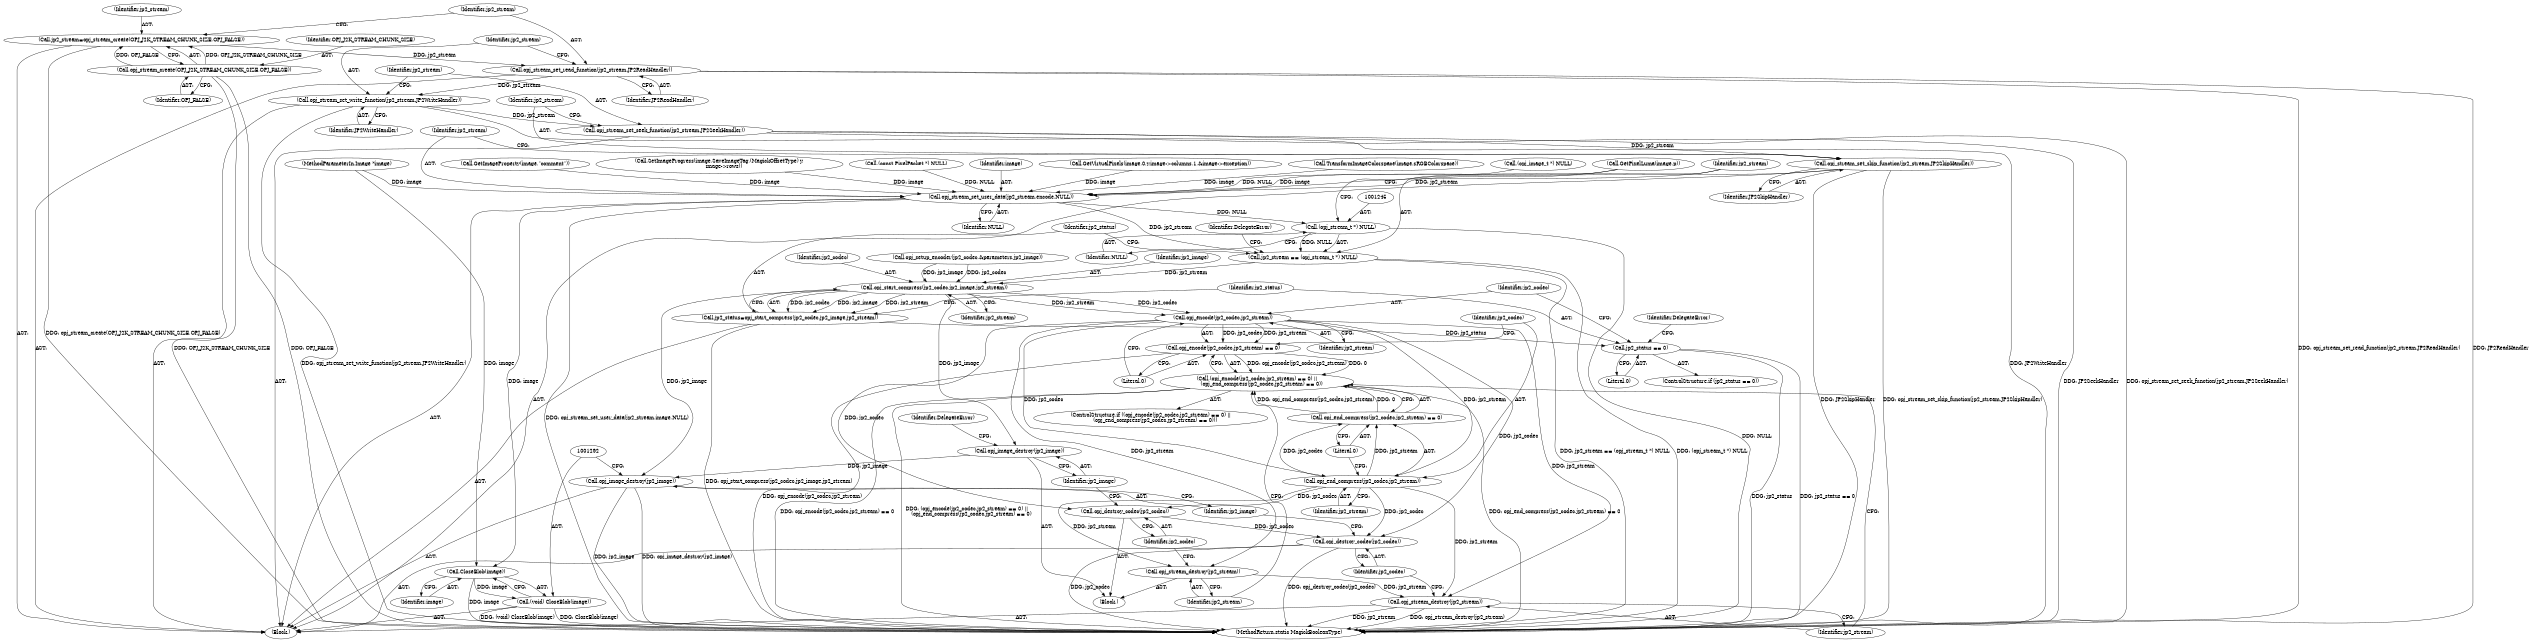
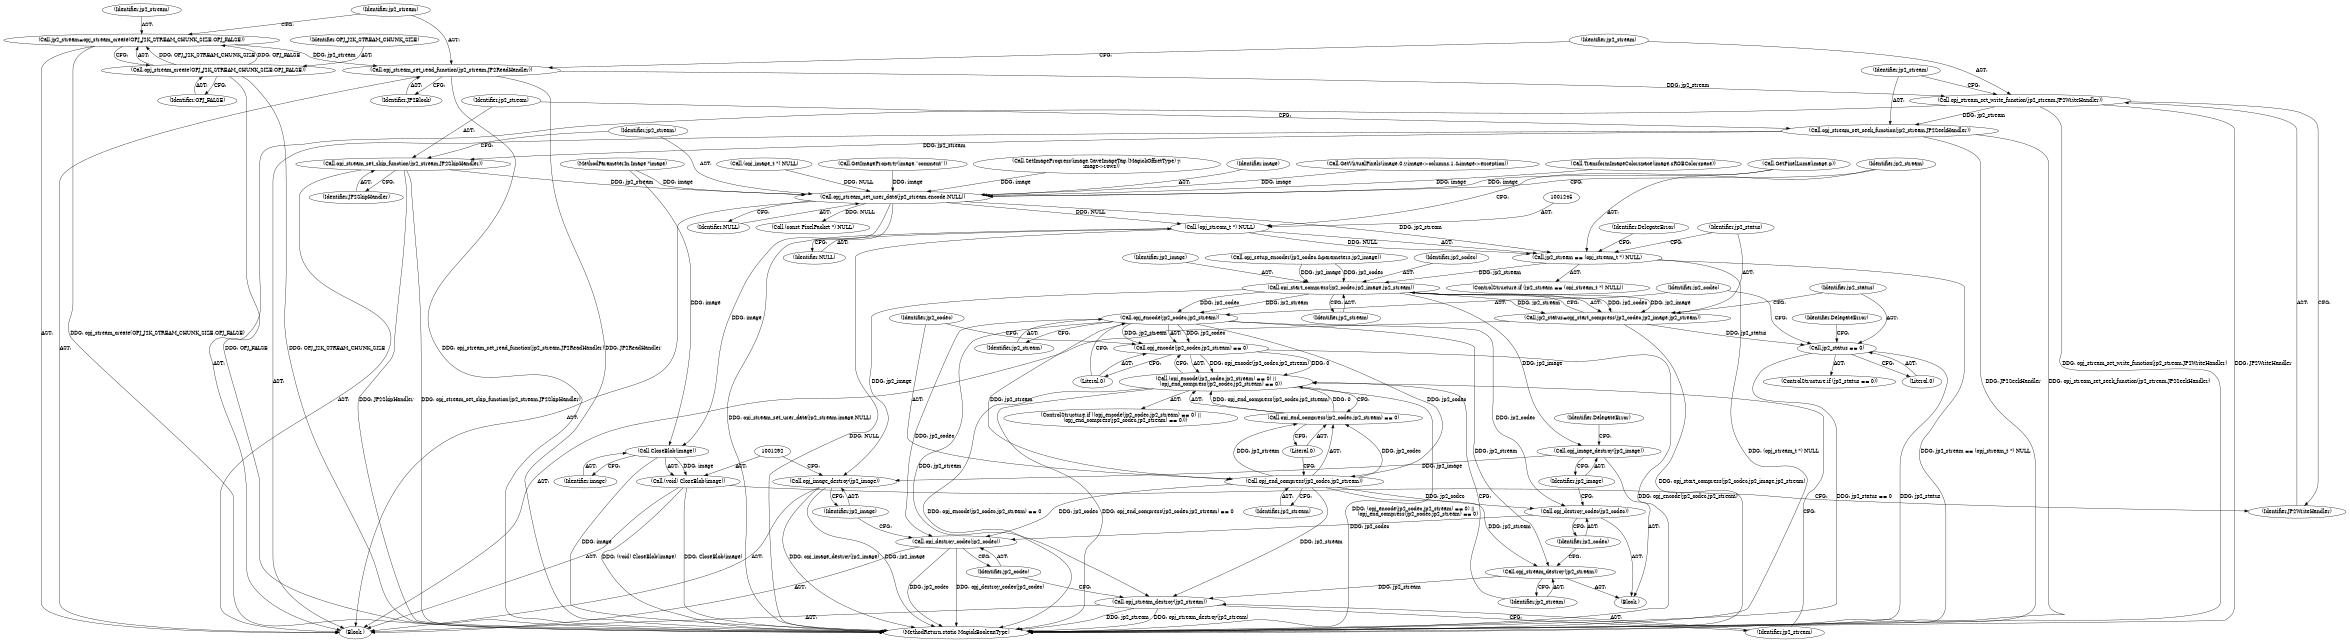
(660, 101) -> (406, 101)
(952, 180) -> (845, 210)
none -> (1548, 288)
(513, 589) -> (1487, 489)
